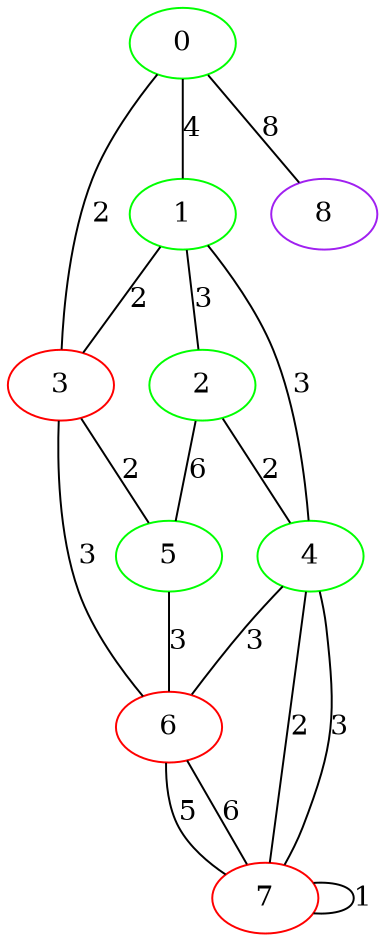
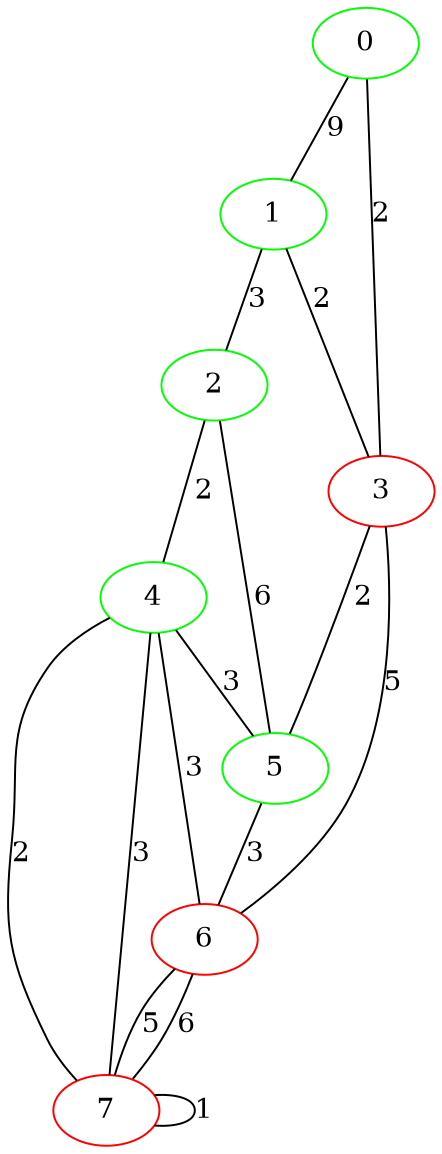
(193, 129) -> (336, 129)
(324, 214) -> none
(282, 374) -> (215, 683)
(88, 556) -> (393, 683)
